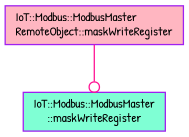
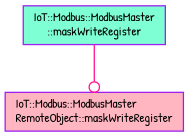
(94, 63) -> (94, 63)
